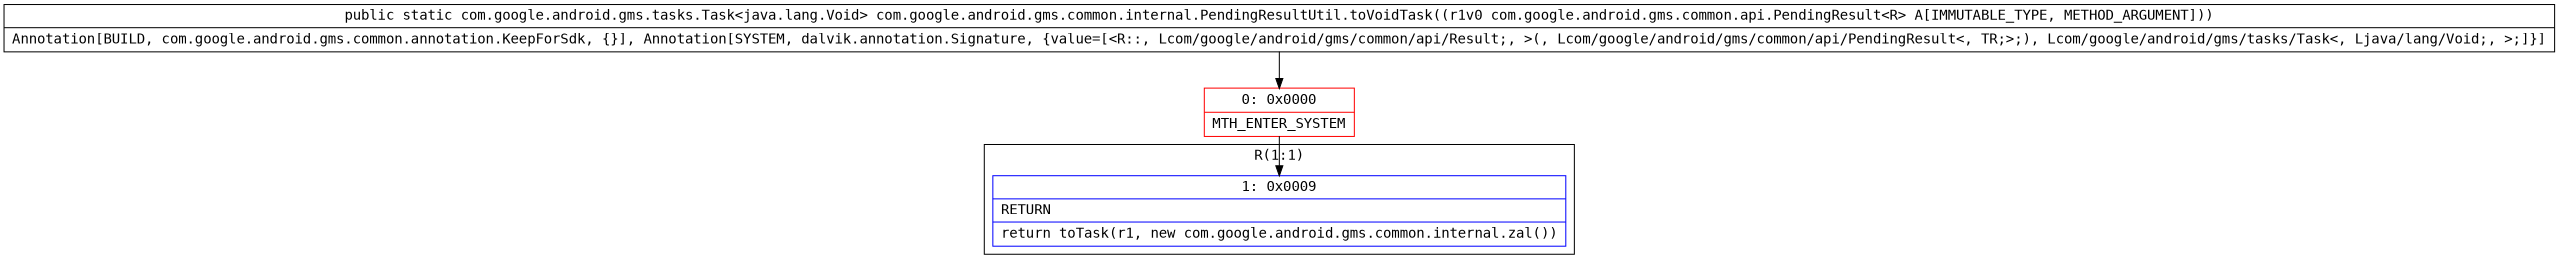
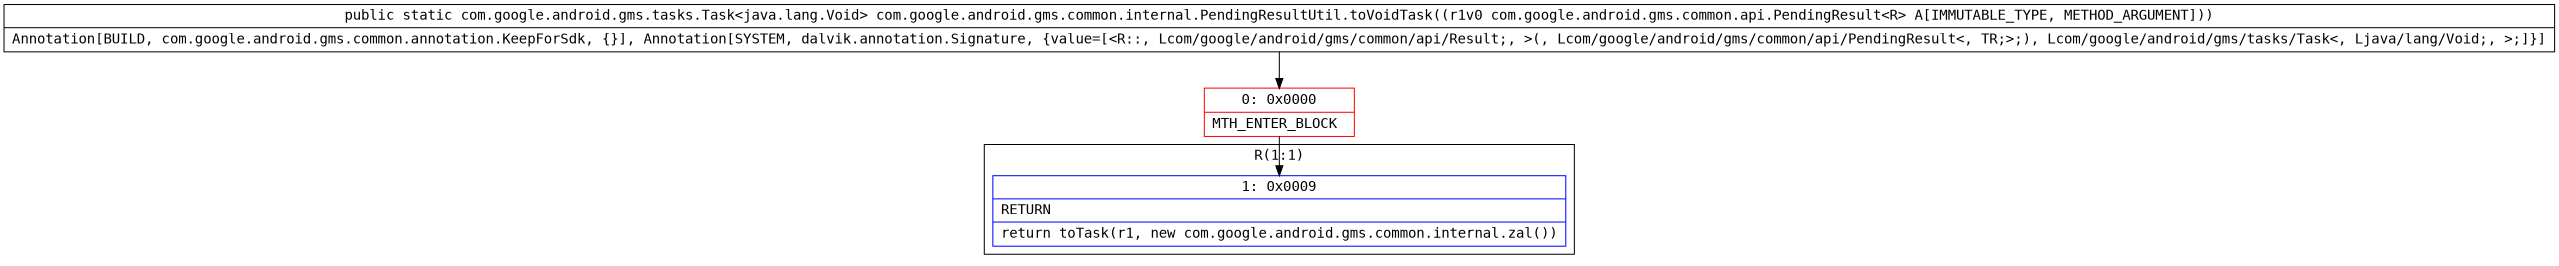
(1279, 124) -> (1275, 124)
